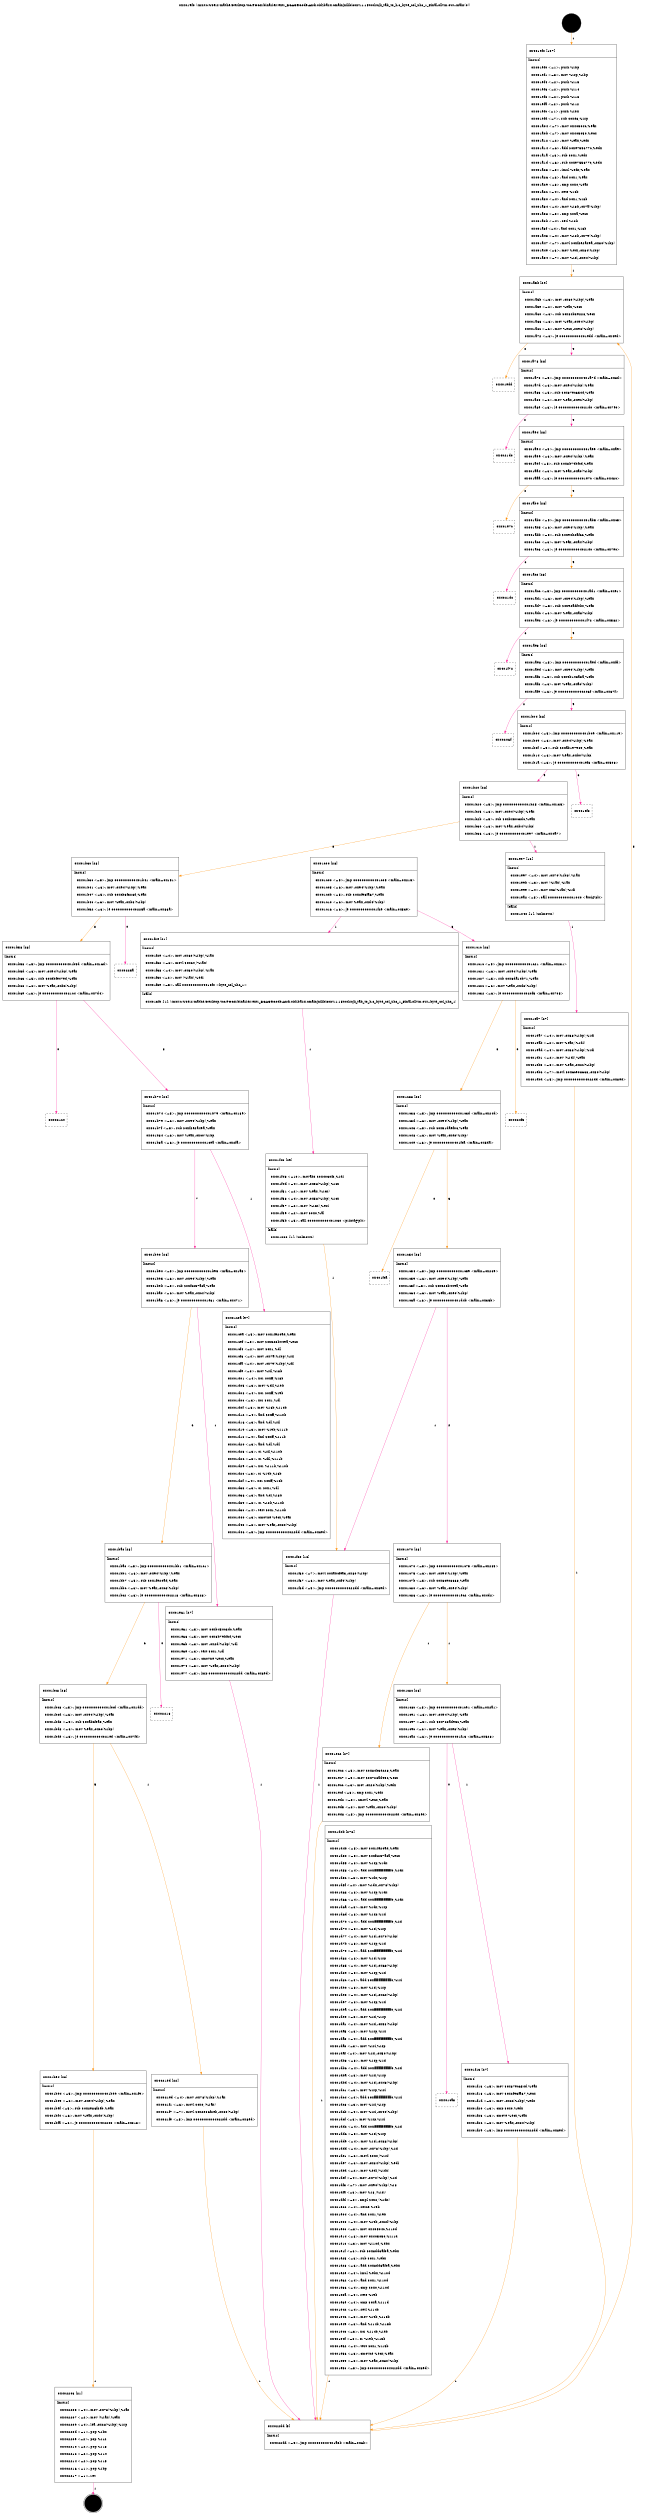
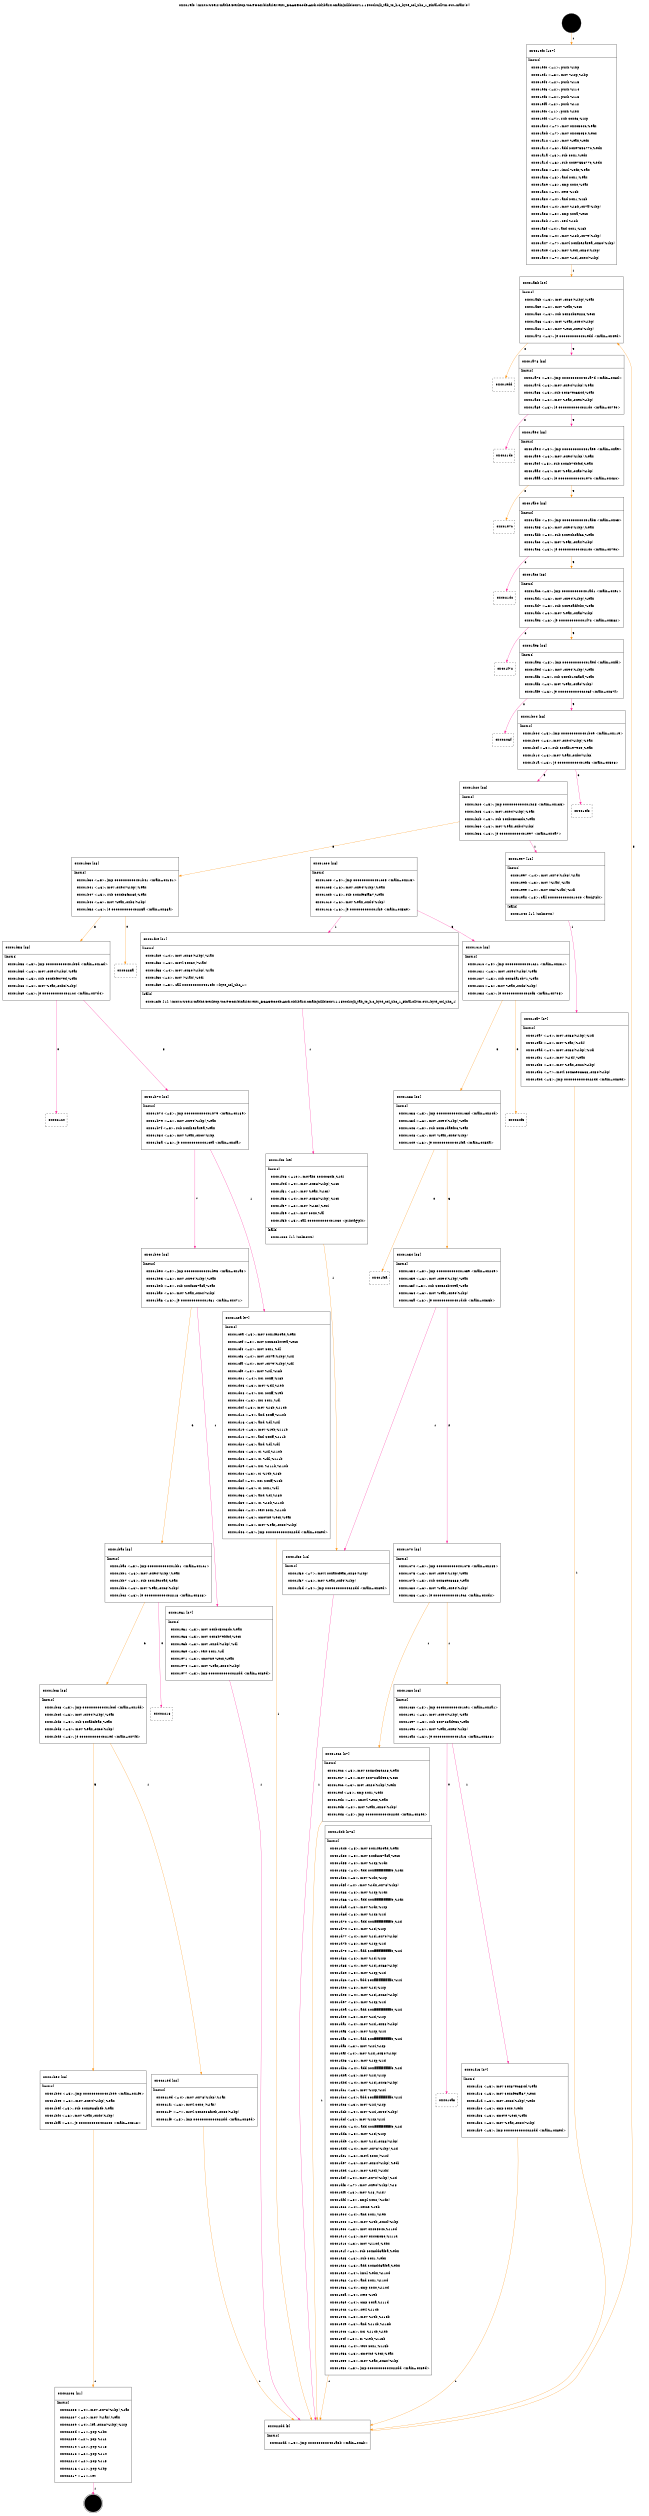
(125, 939) -> (125, 939)
none -> (276, 1980)
